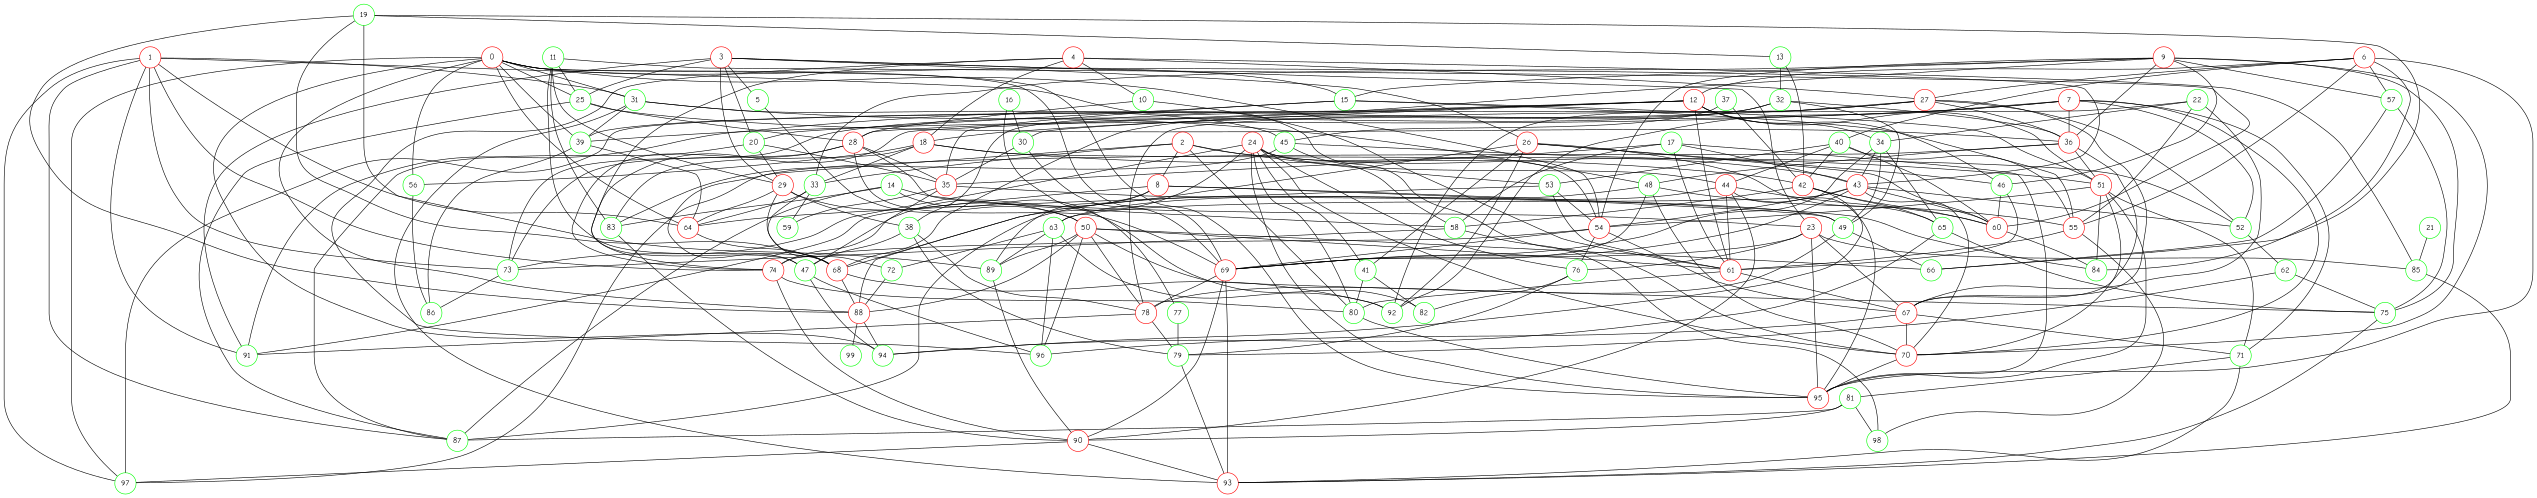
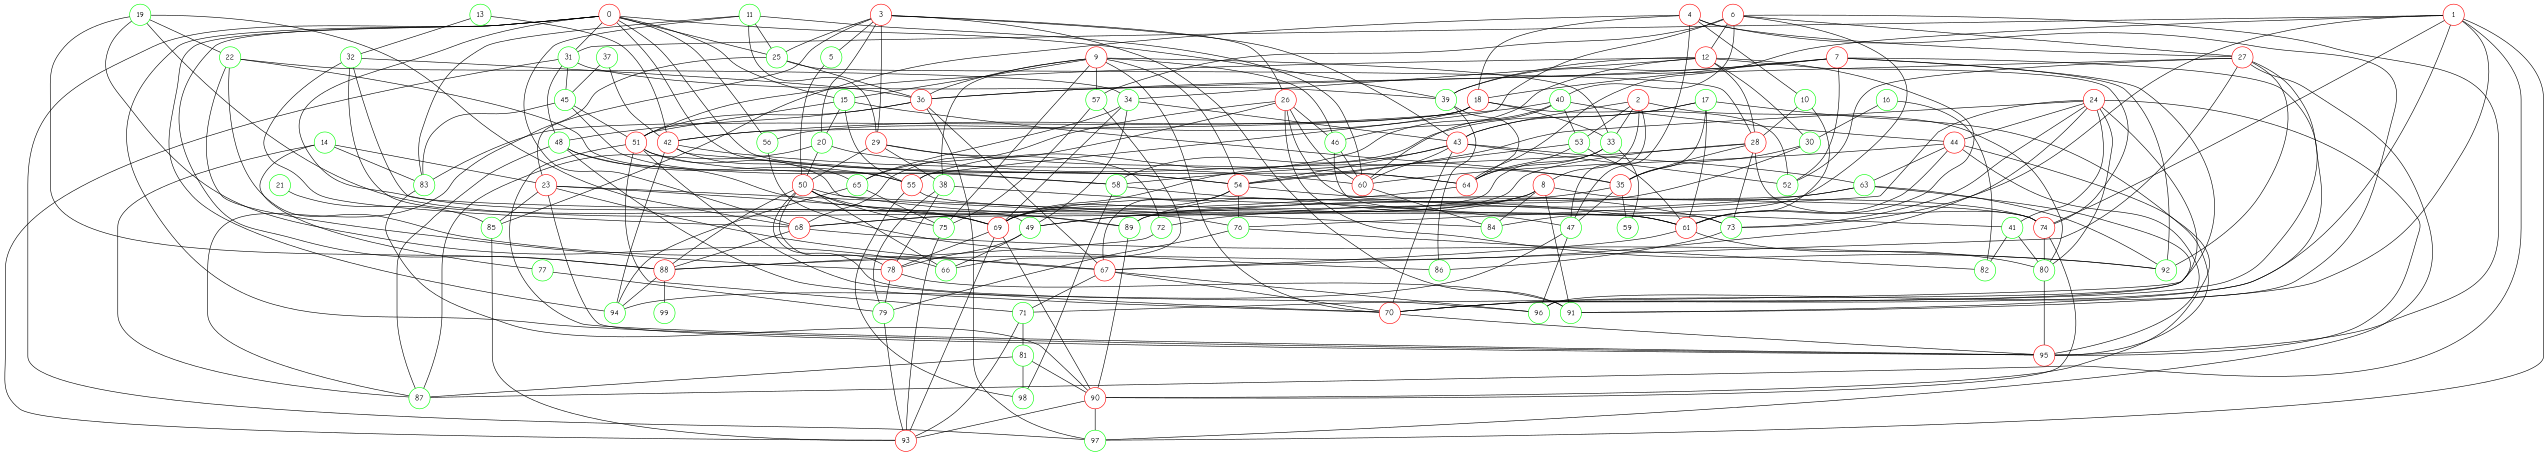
(1072, 36) -> (180, 34)
(771, 168) -> (812, 164)
(2286, 270) -> none
